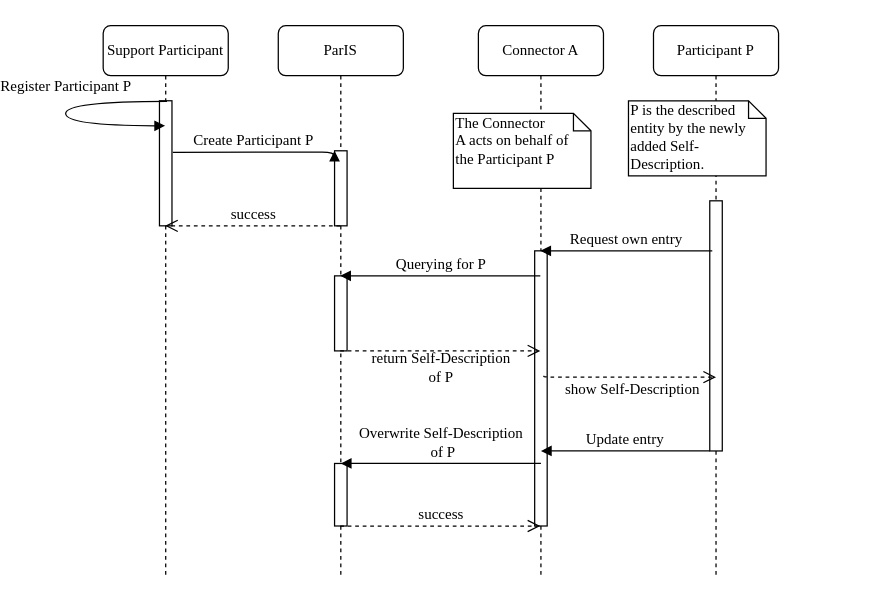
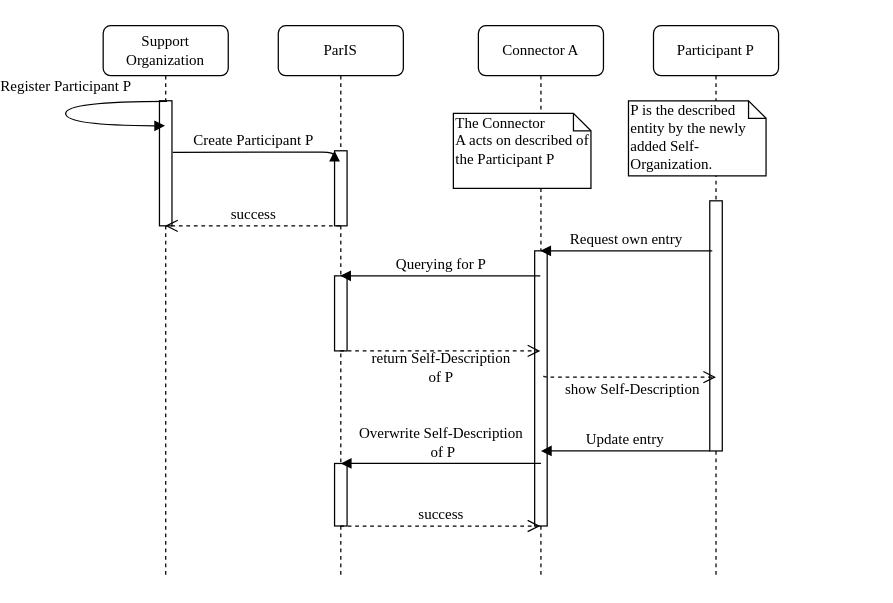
(166, 51) -> (166, 51)
(698, 138) -> (698, 138)
(523, 150) -> (523, 150)
